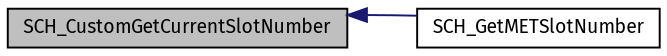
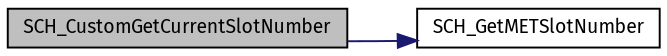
(392, 15) -> (372, 41)
